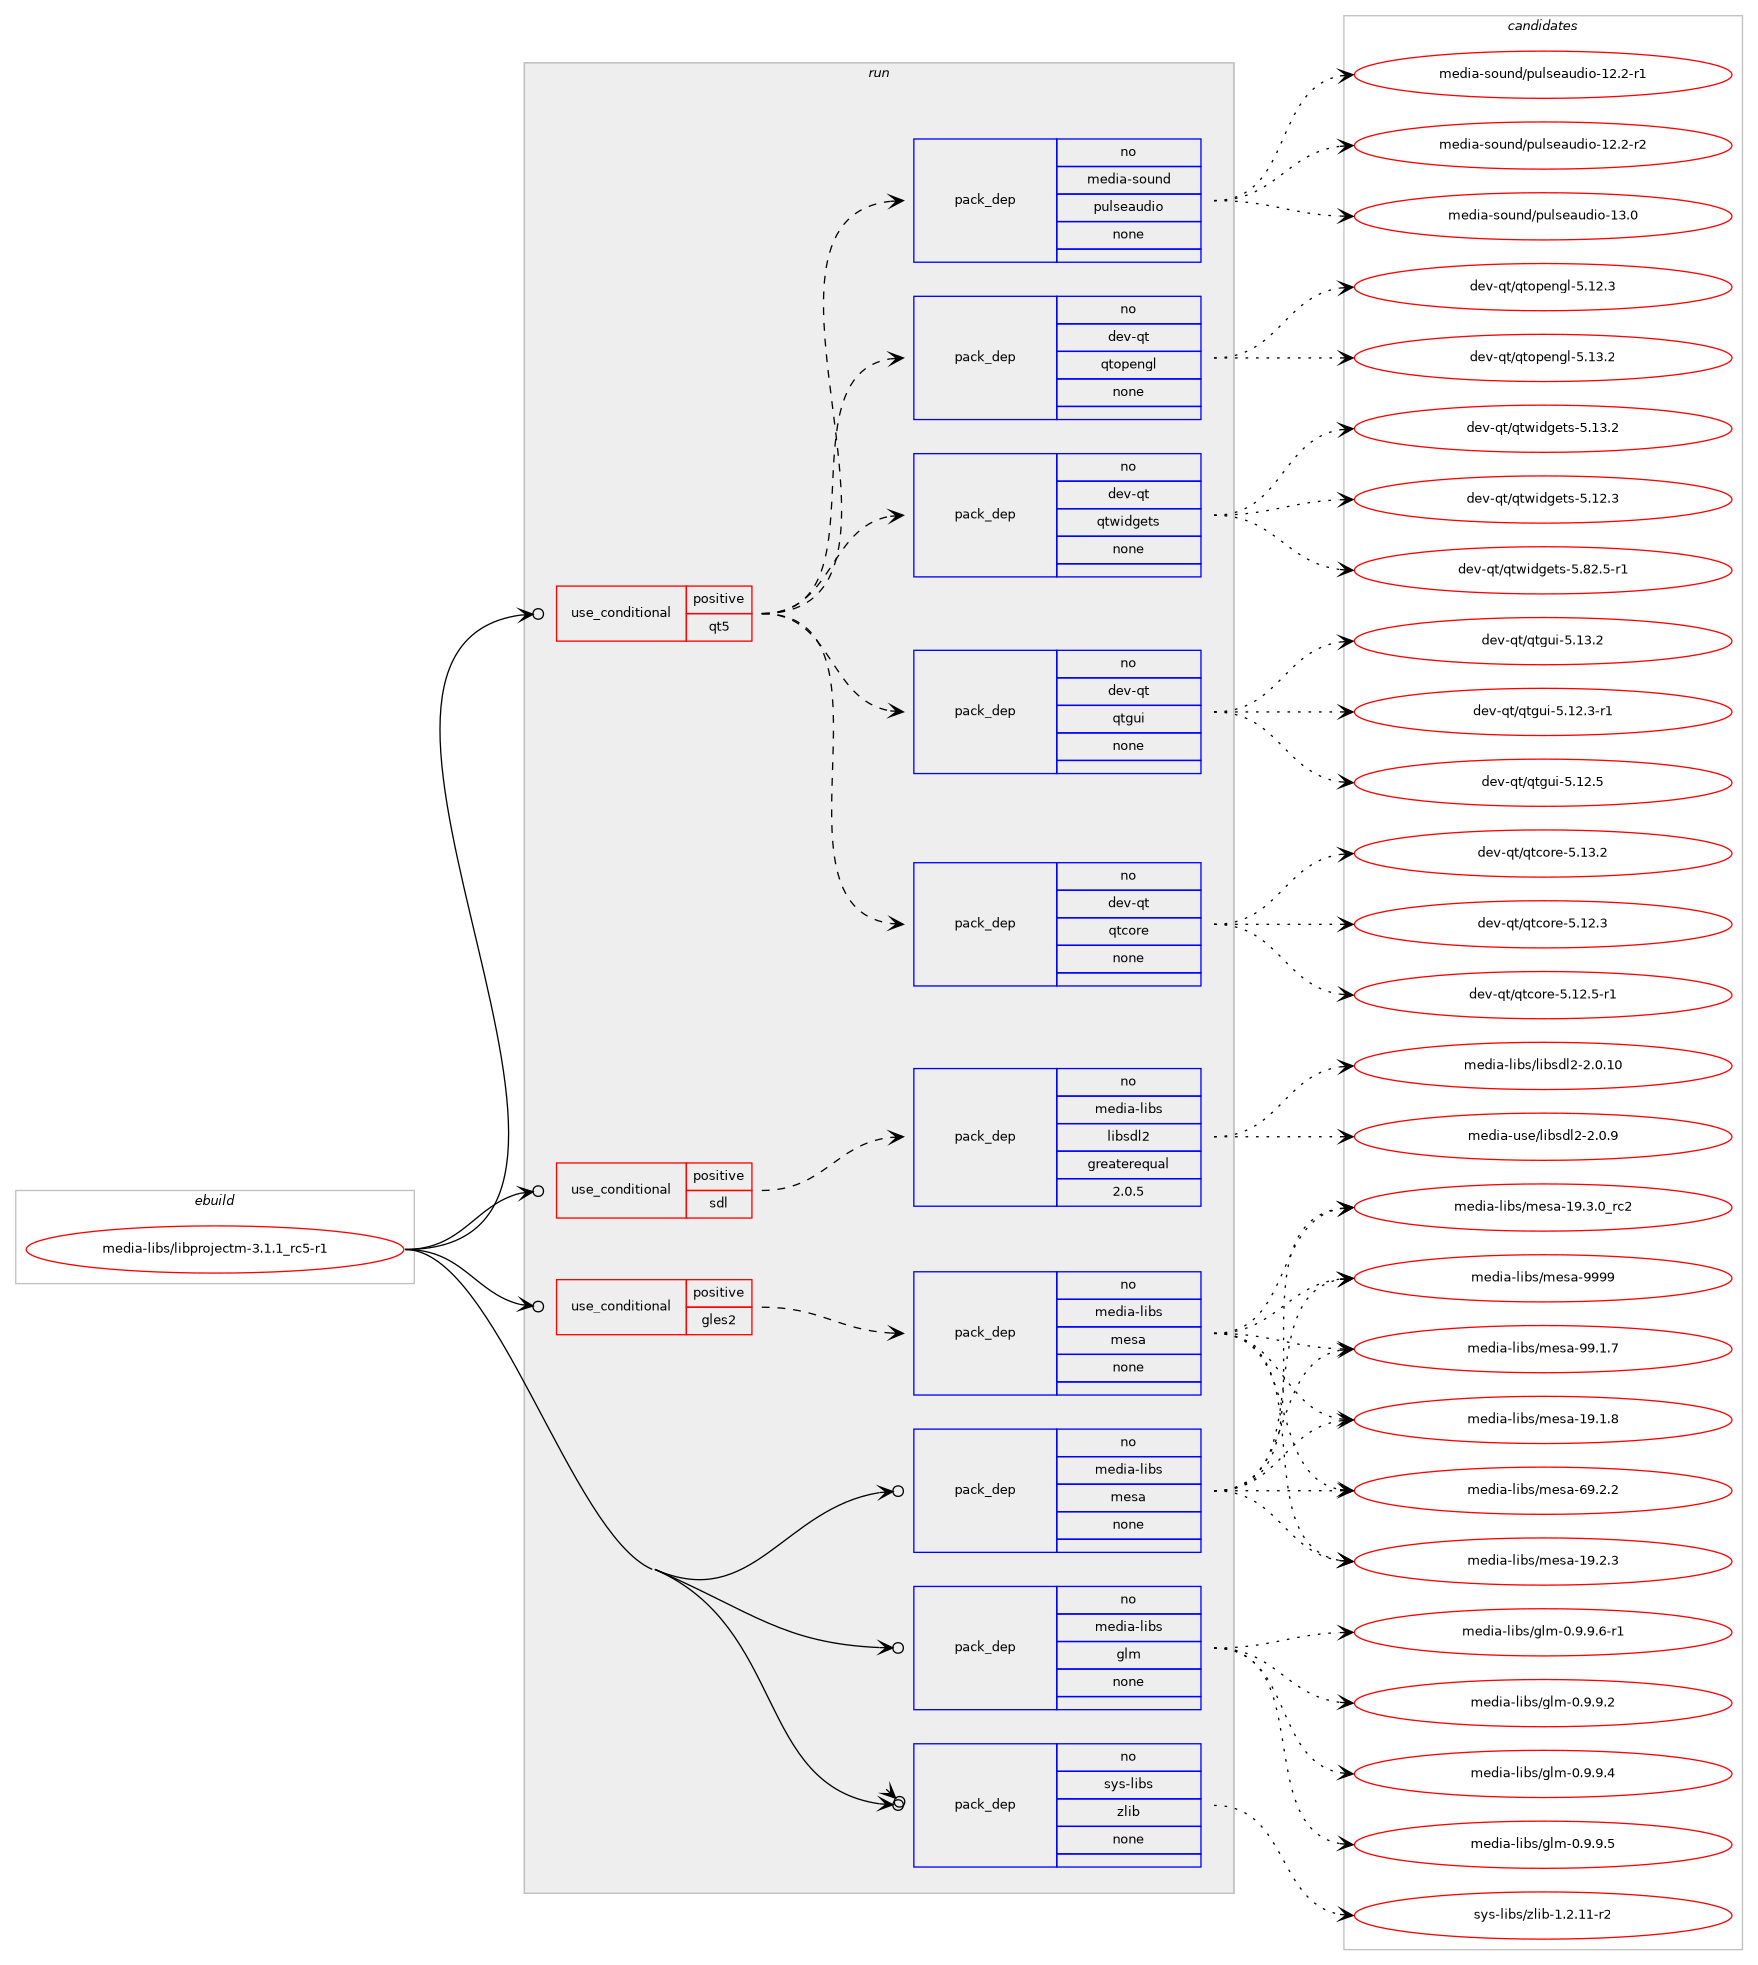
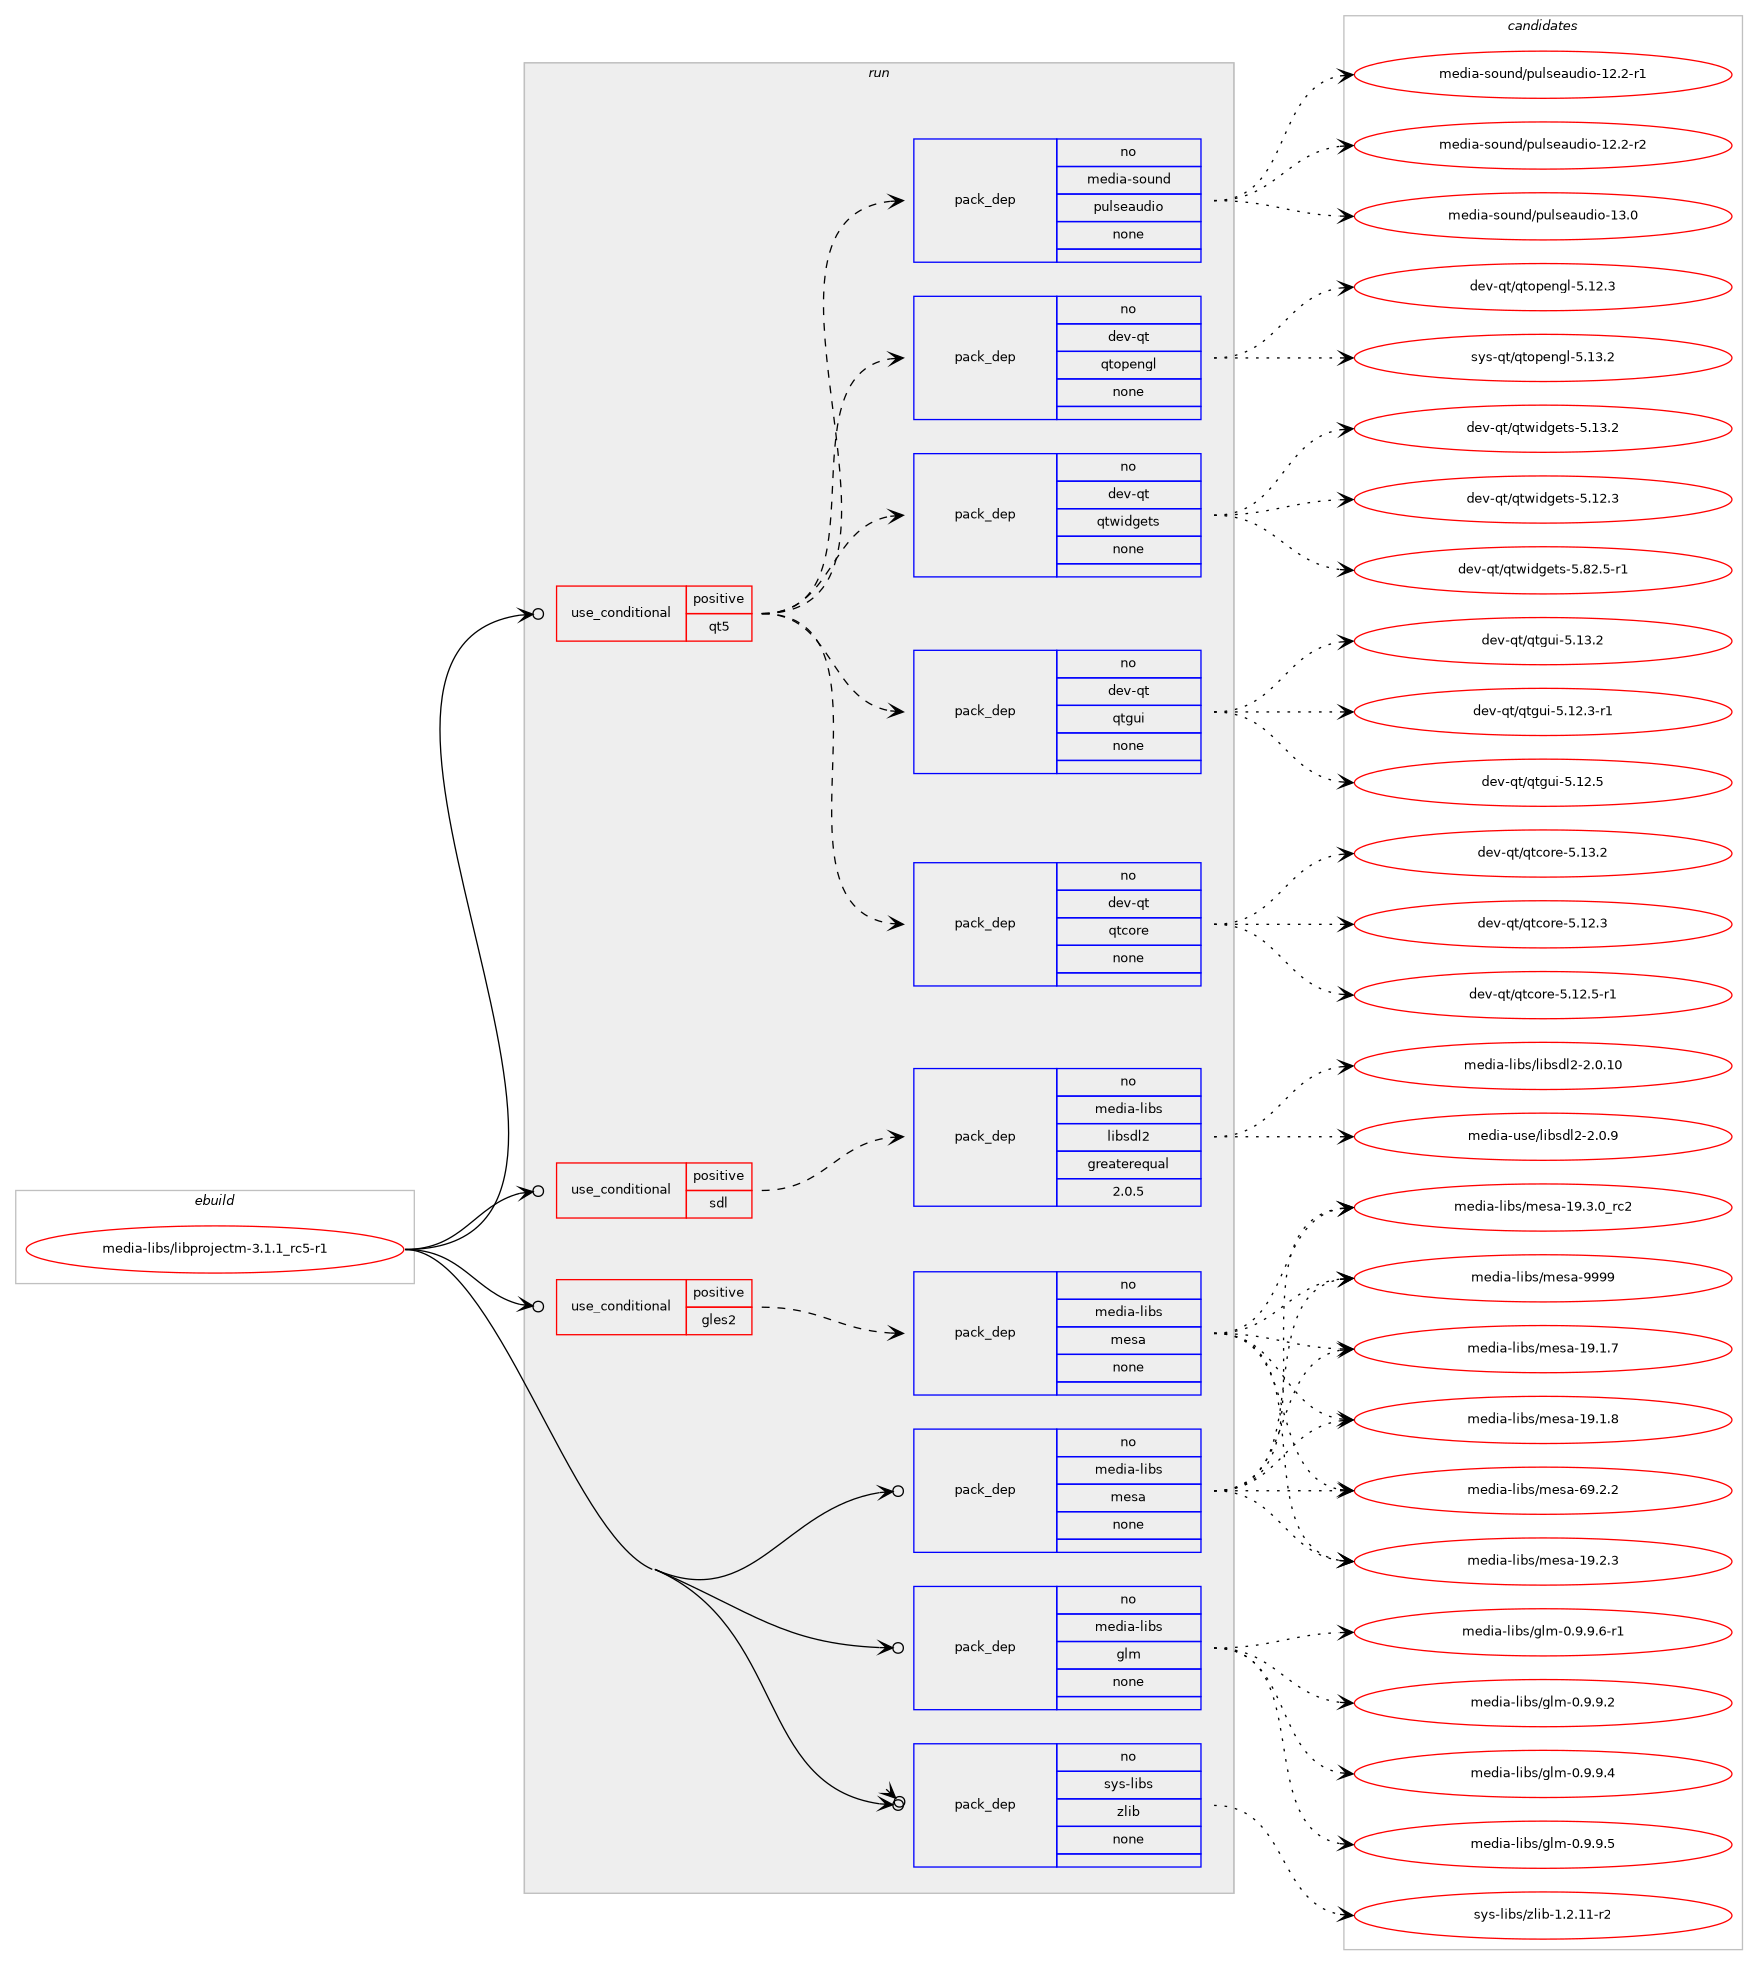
(1543, 358) -> (1543, 358)
(1543, 1349) -> (1543, 1349)
